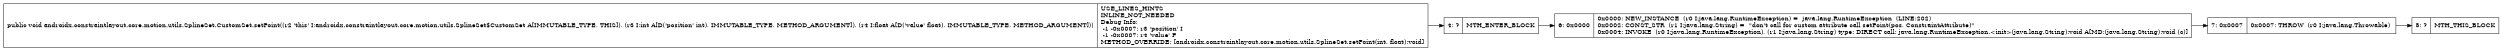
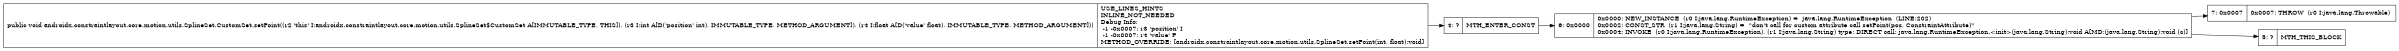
(1501, 25) -> (1501, 25)
(2402, 26) -> (2223, 35)
